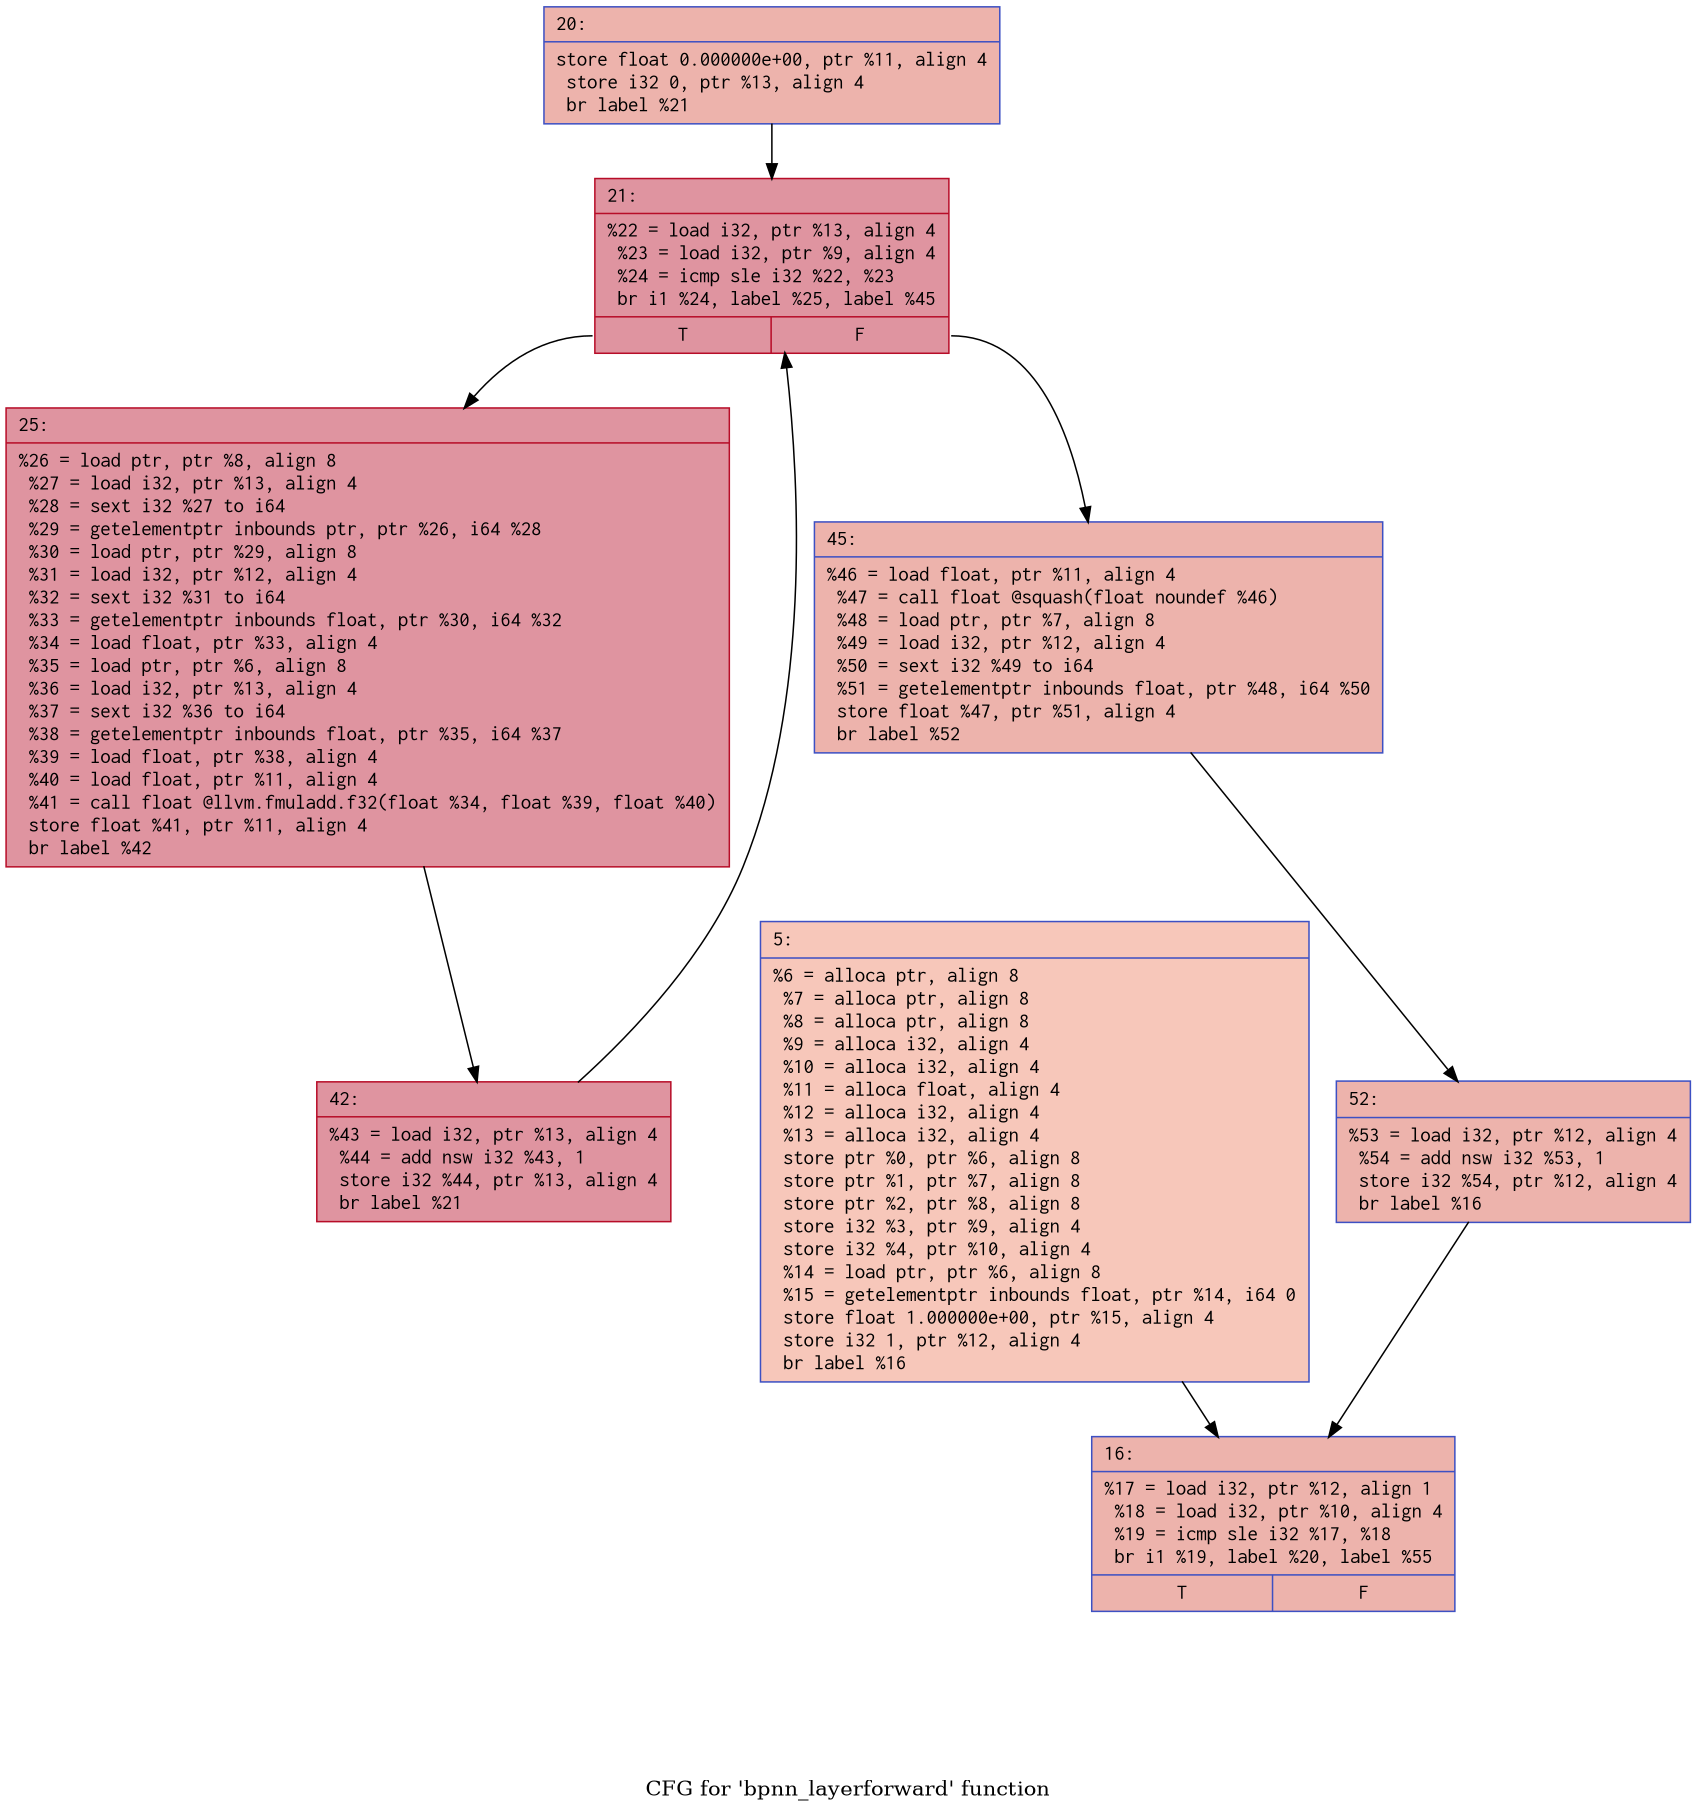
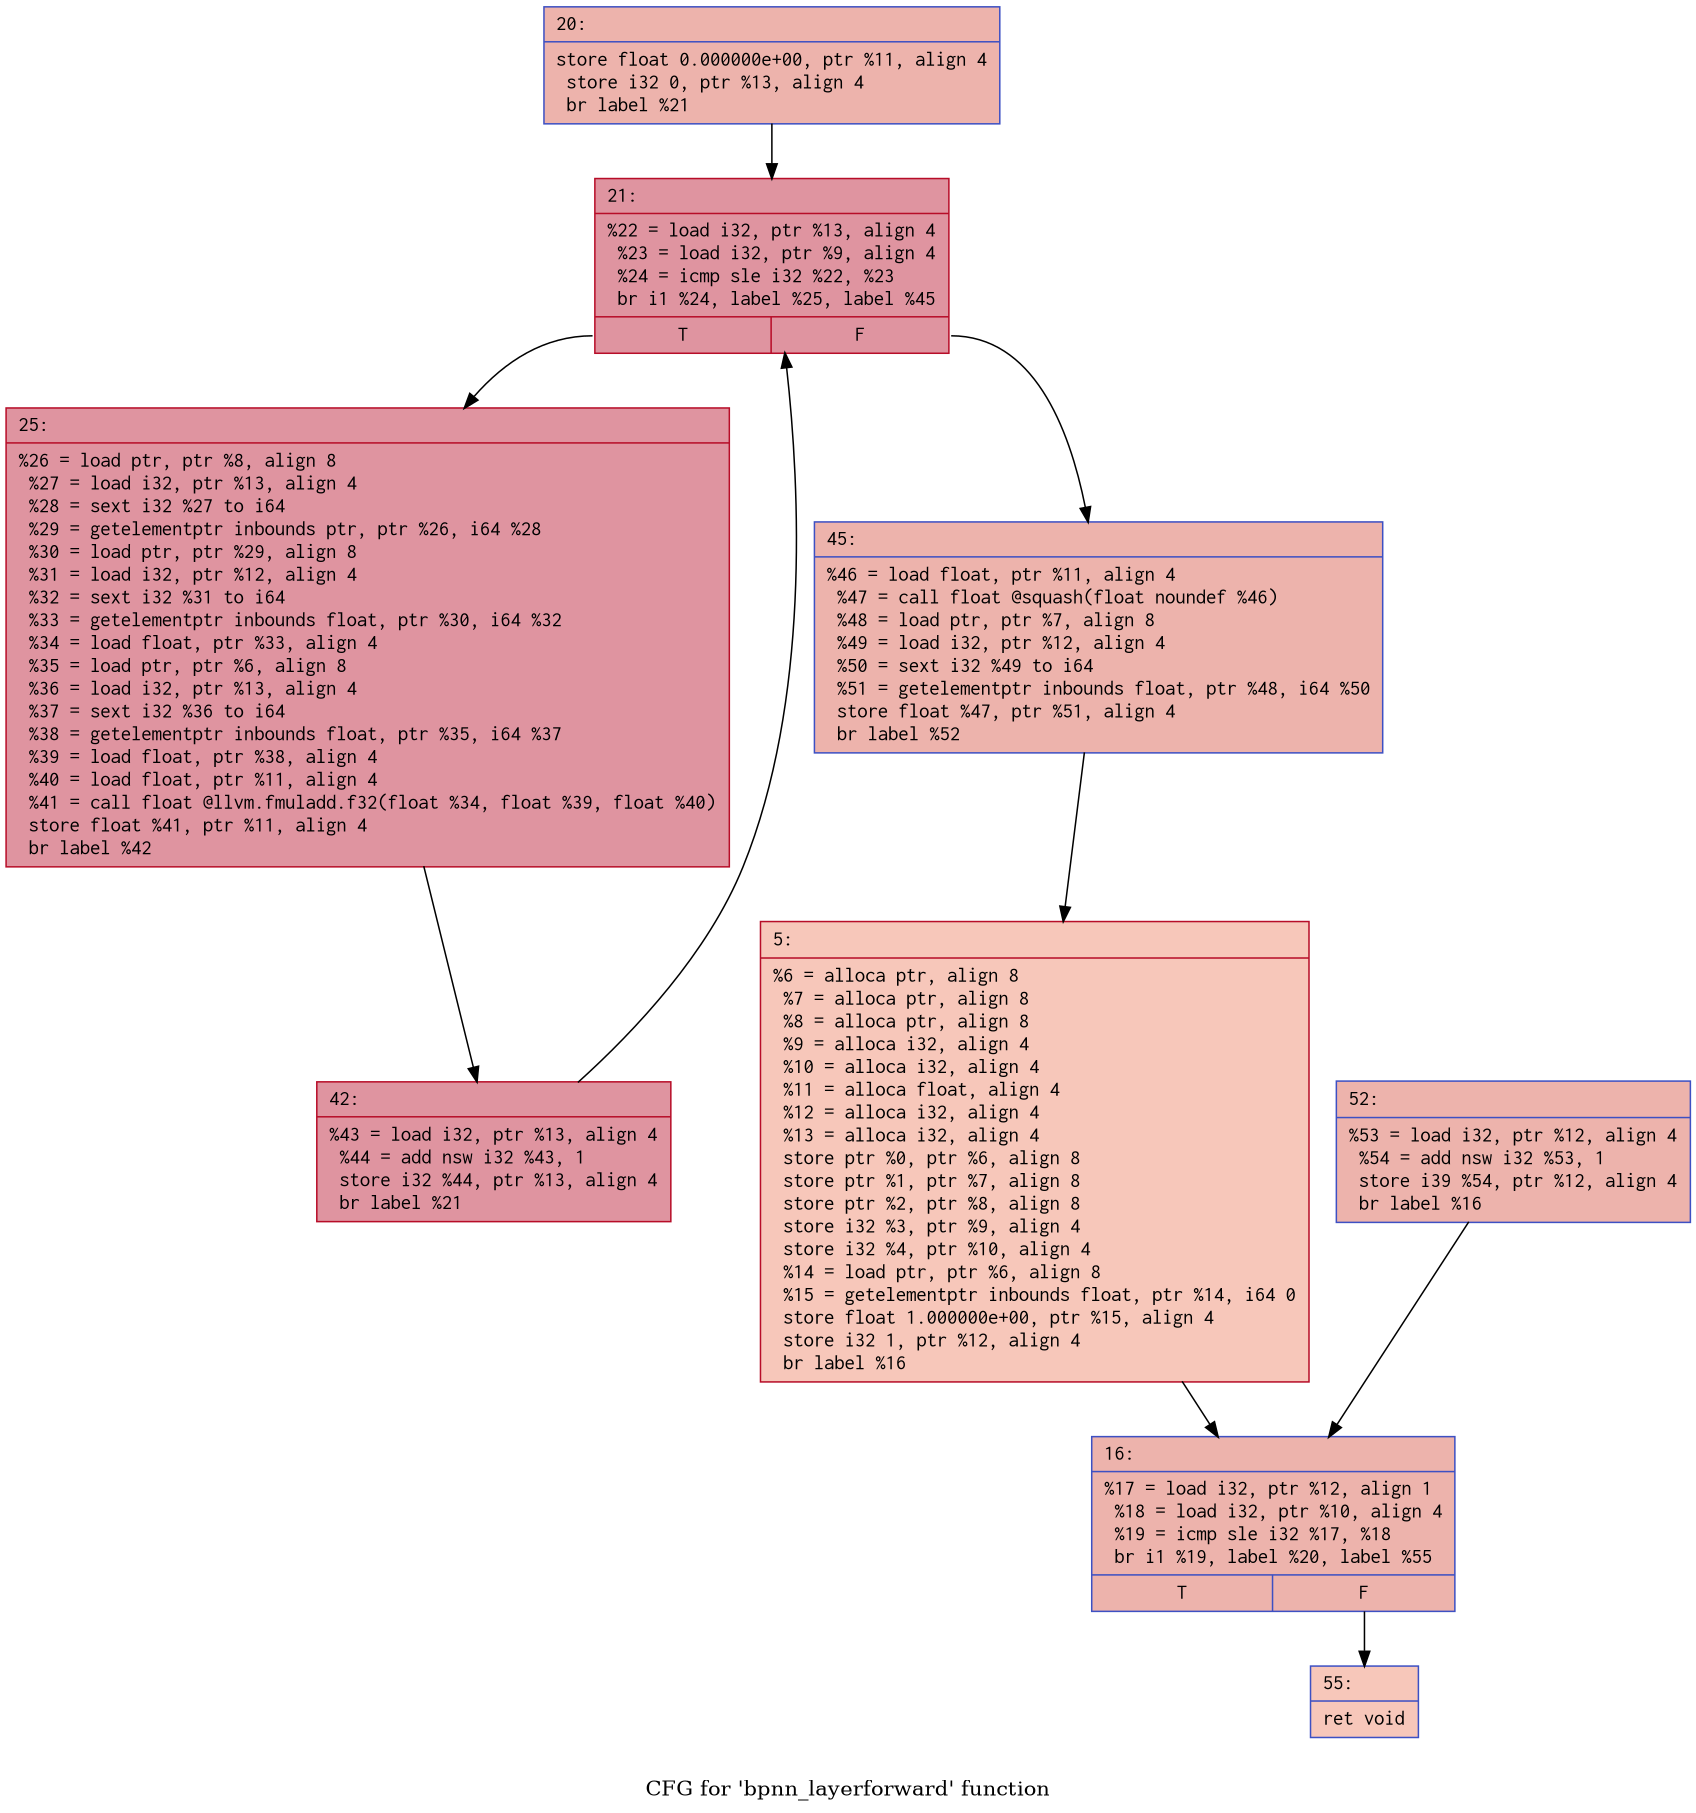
(1319, 911) -> (1075, 830)
(1035, 1152) -> (1035, 1152)
(1513, 1181) -> (1513, 1181)
none -> (1364, 1702)
